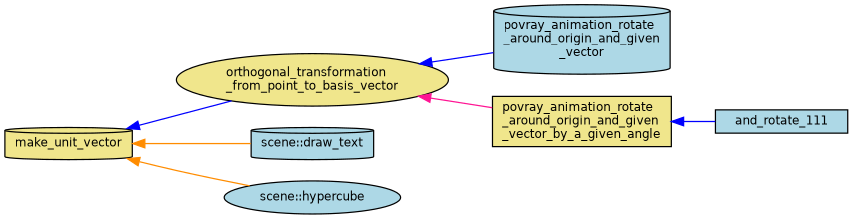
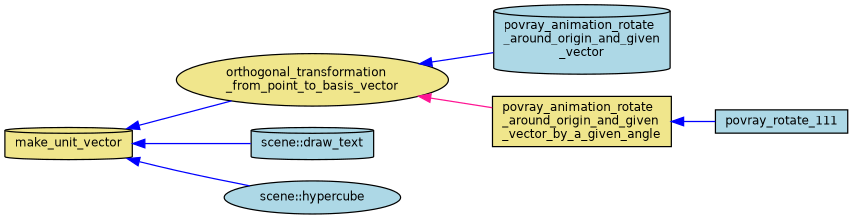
(782, 122) -> (782, 122)
(198, 144) -> (198, 144)
(194, 174) -> (194, 174)
